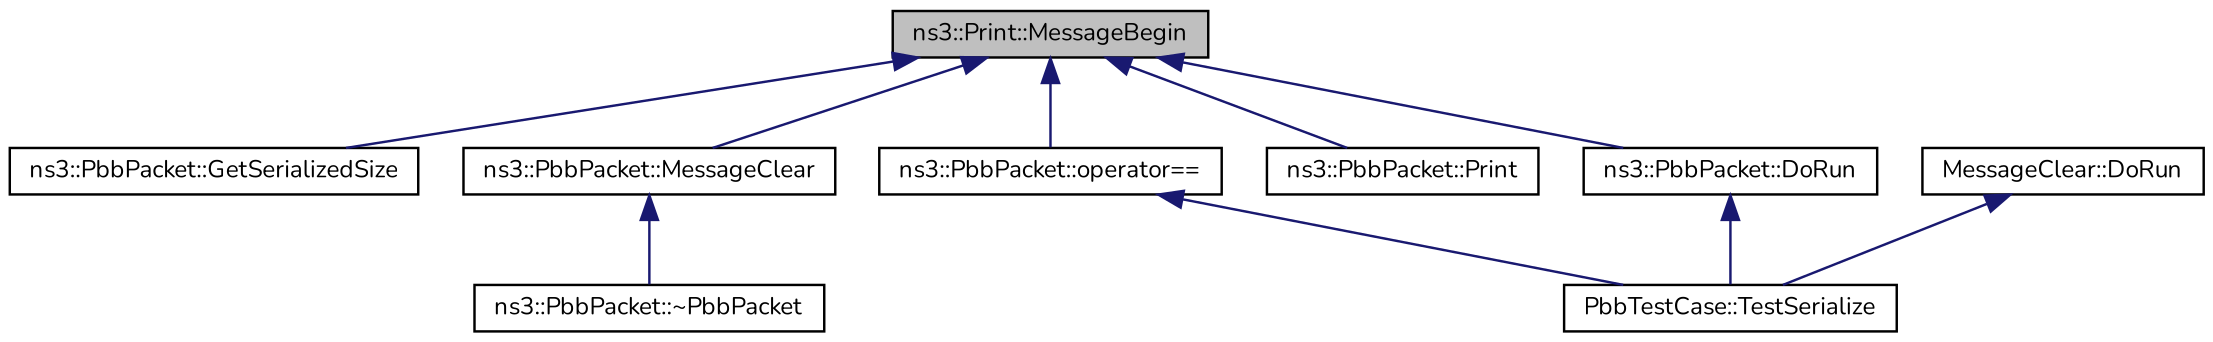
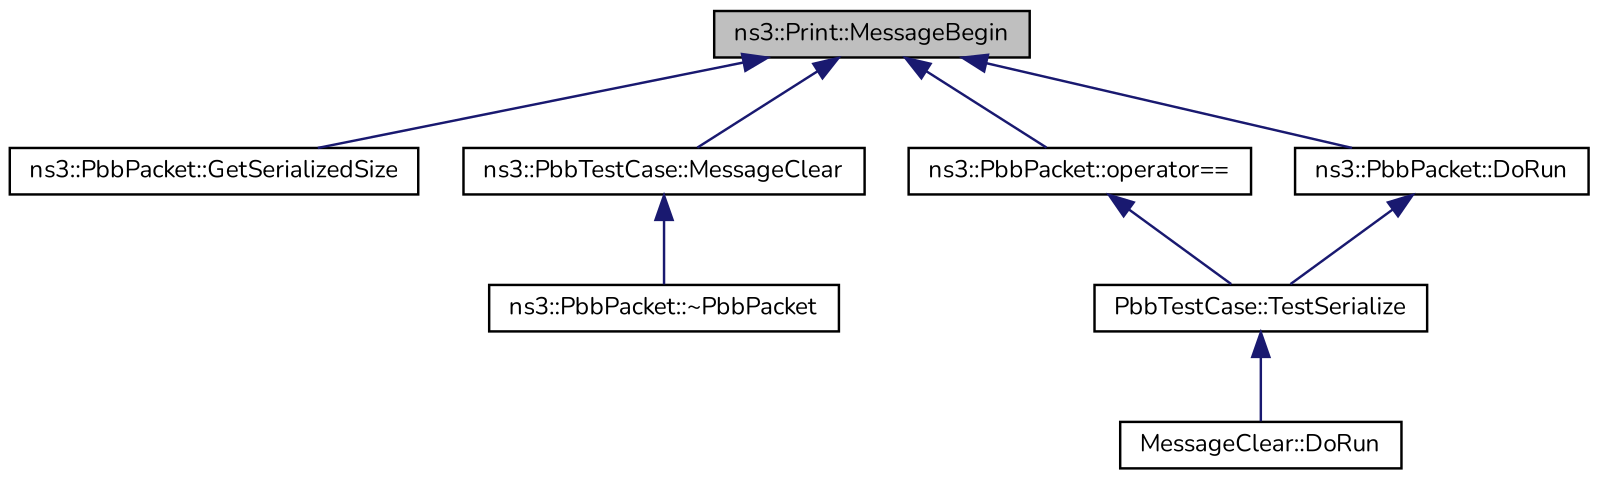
(649, 171) -> (664, 171)
(1403, 171) -> none
(1885, 244) -> (1261, 389)
